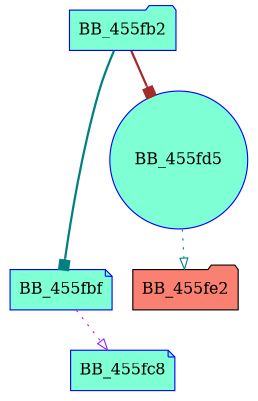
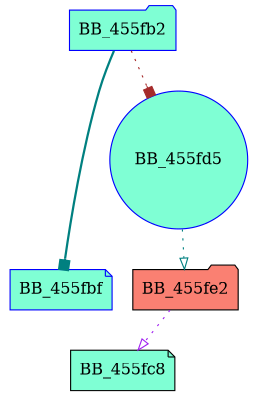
(139, 68) -> (139, 68)
(88, 326) -> (158, 326)
(123, 370) -> (123, 370)
